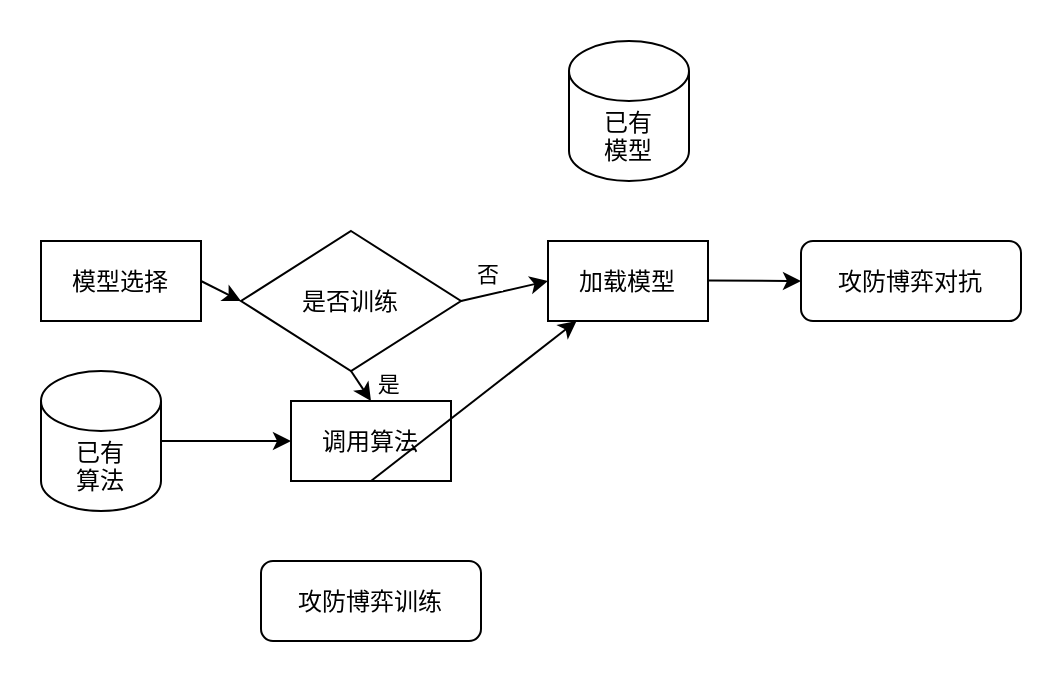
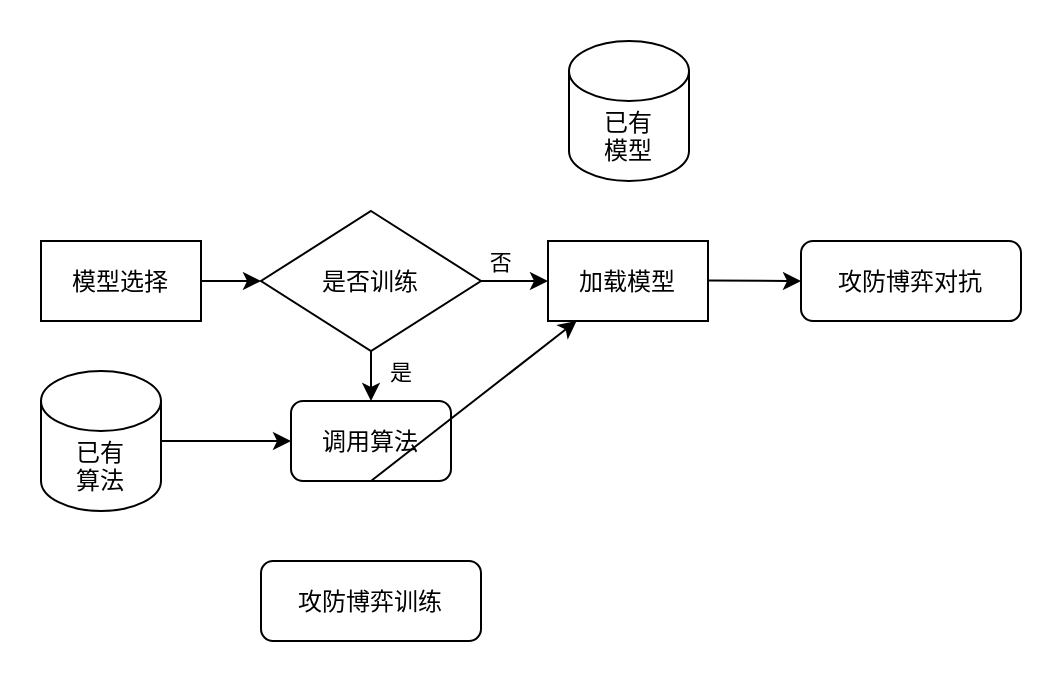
(351, 301) -> (371, 281)
(371, 441) -> (371, 441)
